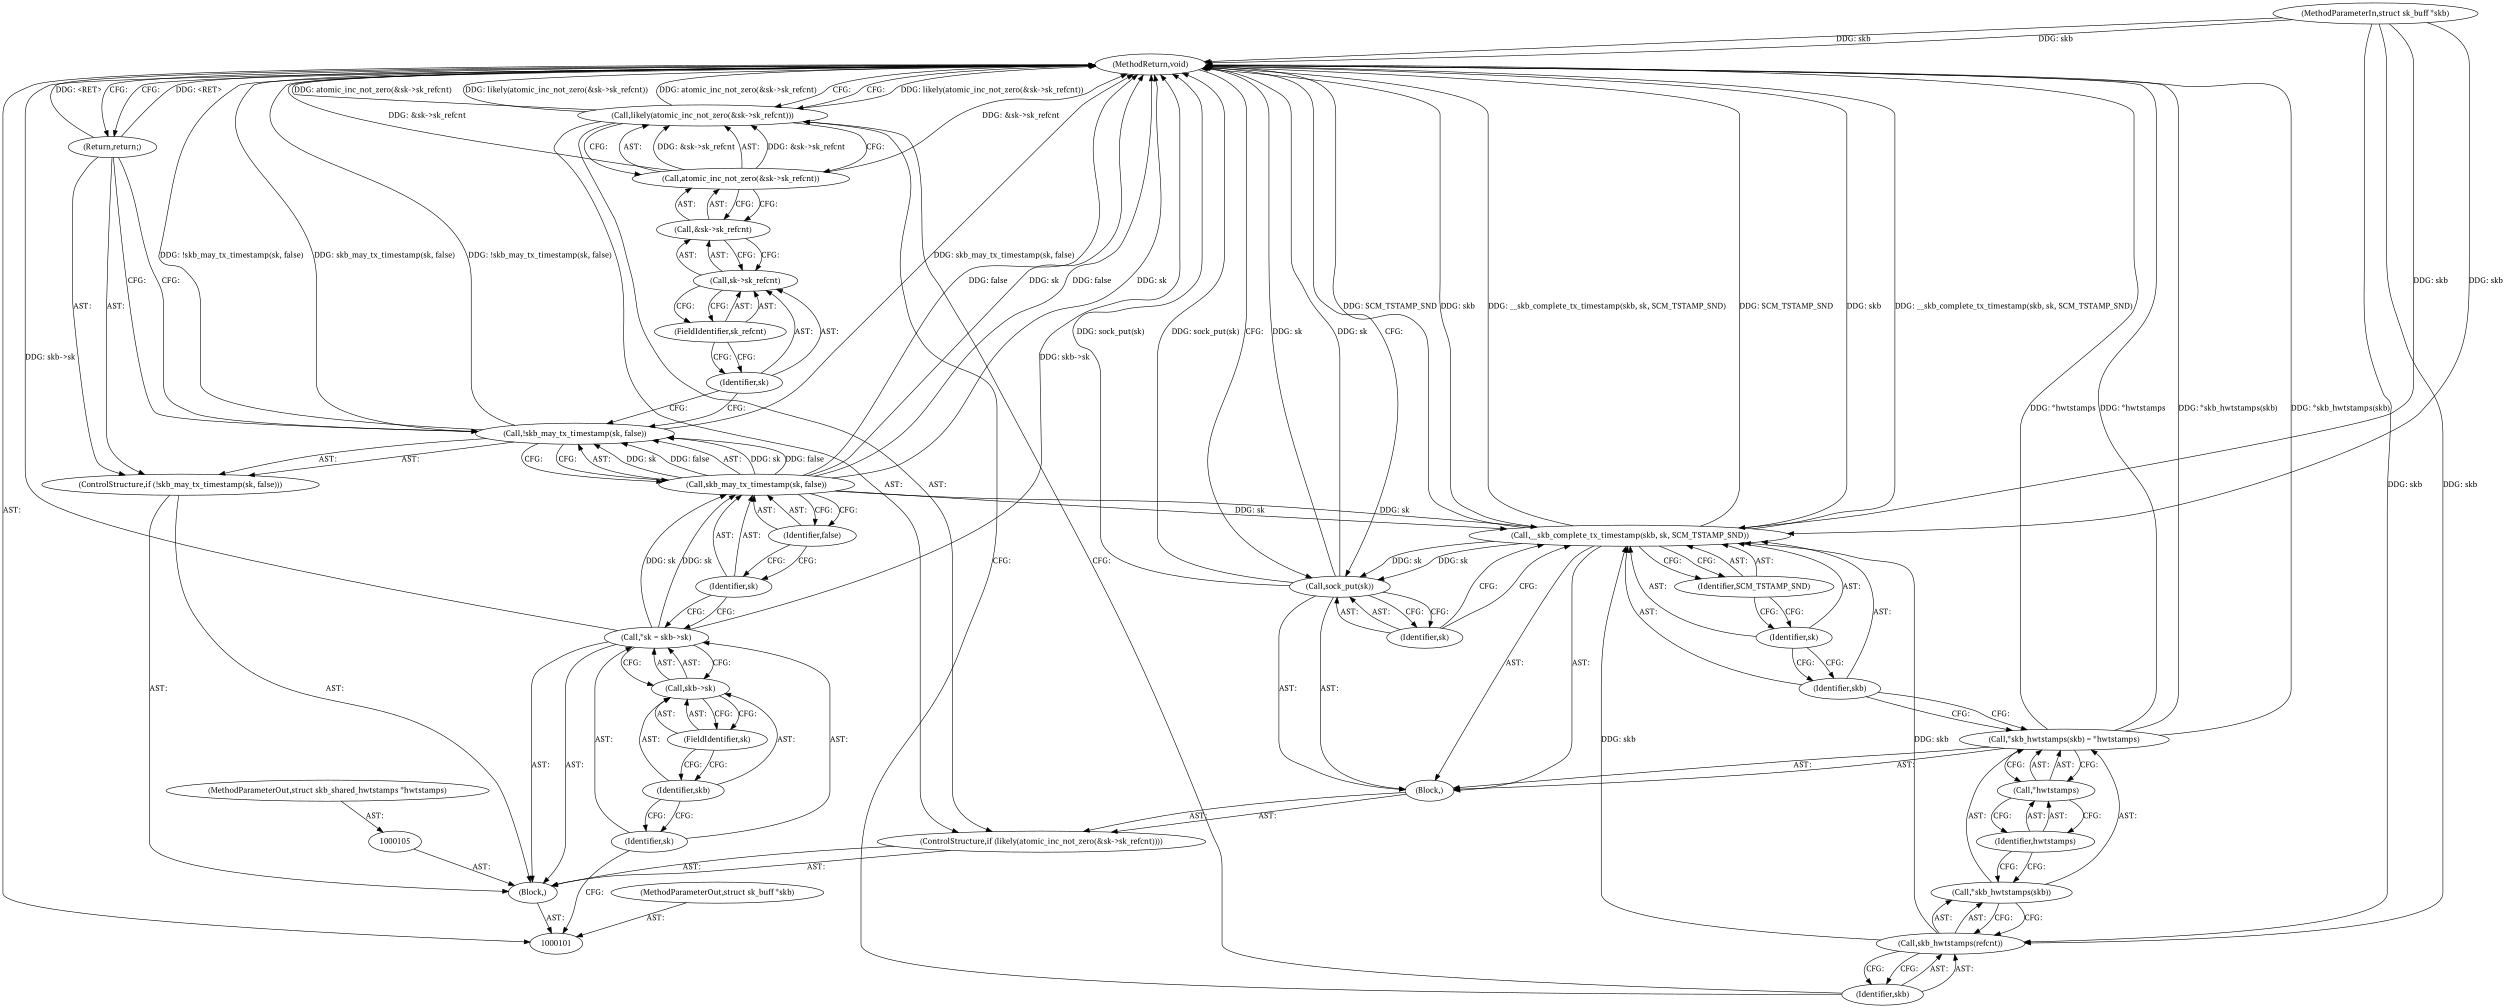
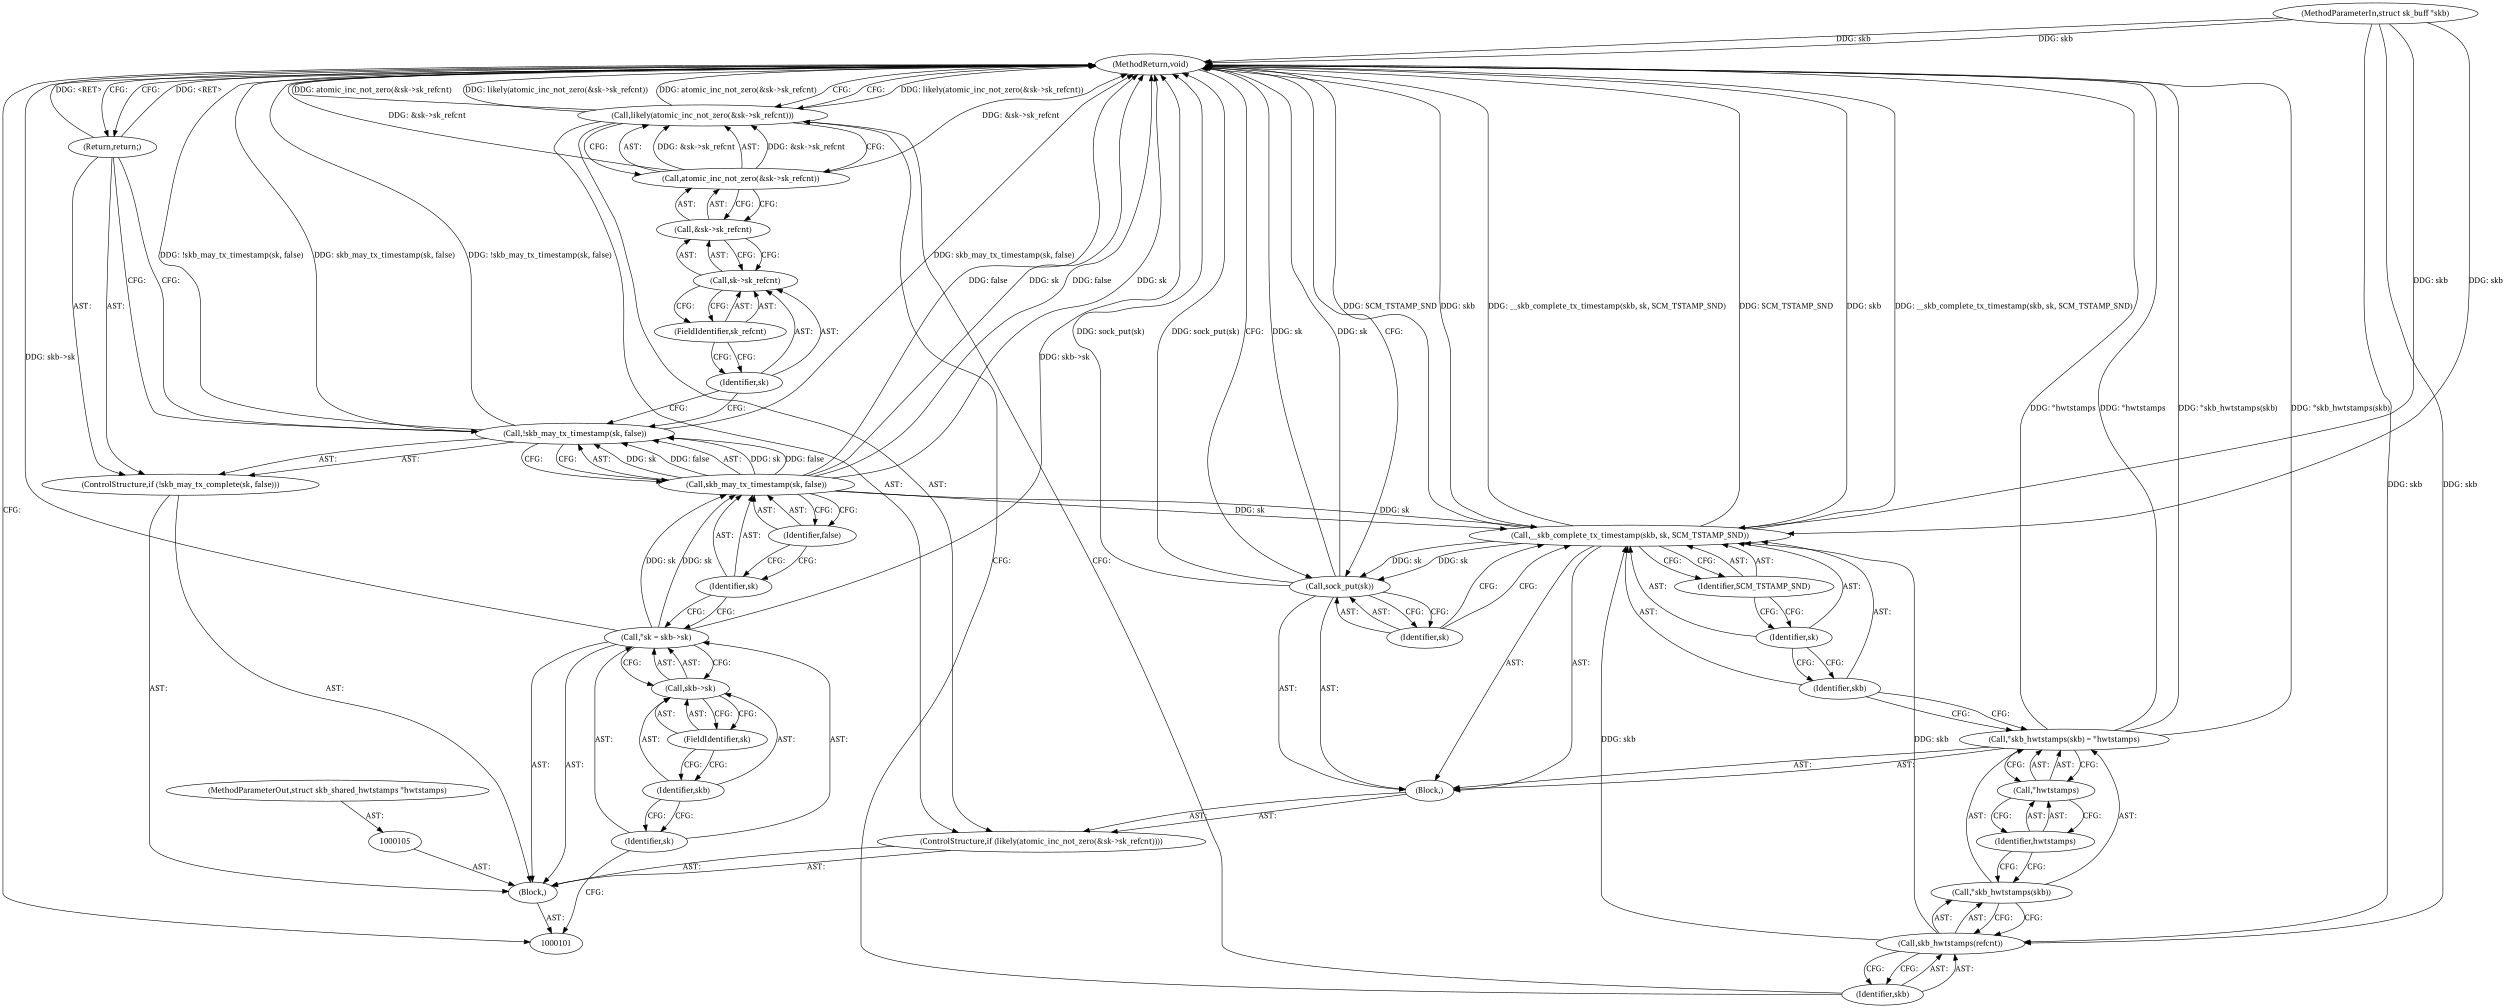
(181, 485) -> (181, 485)
(13, 510) -> (13, 510)
(717, 893) -> none
